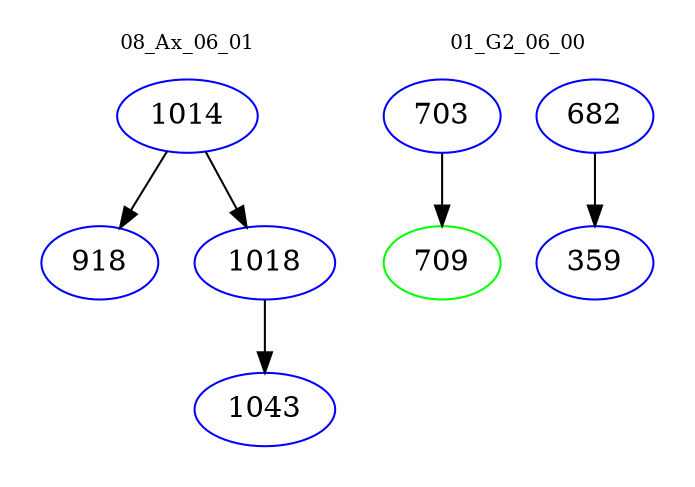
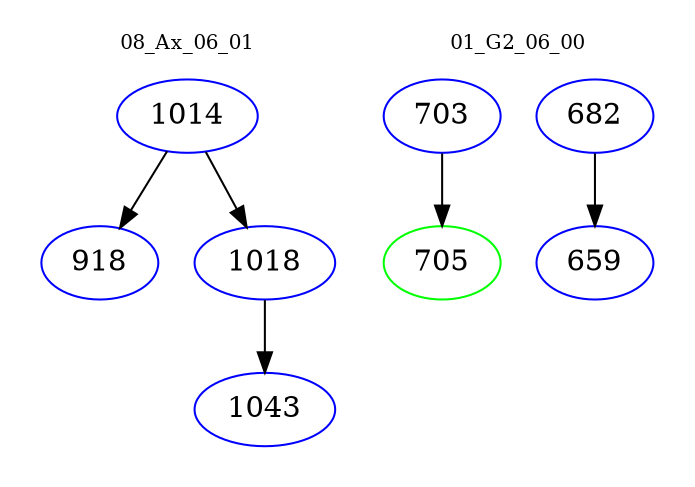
(442, 263) -> (442, 263)
(595, 263) -> (595, 263)
